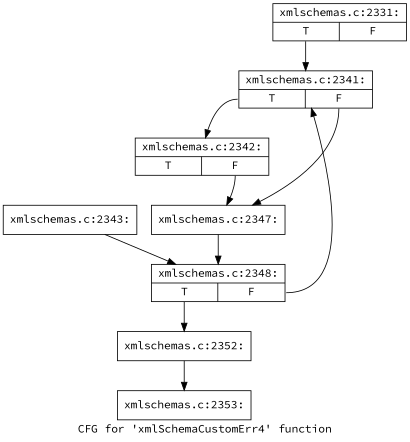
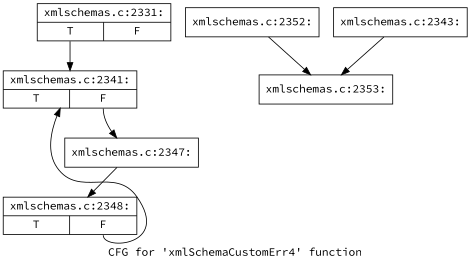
(202, 157) -> none
(137, 248) -> (366, 53)
(184, 313) -> none
